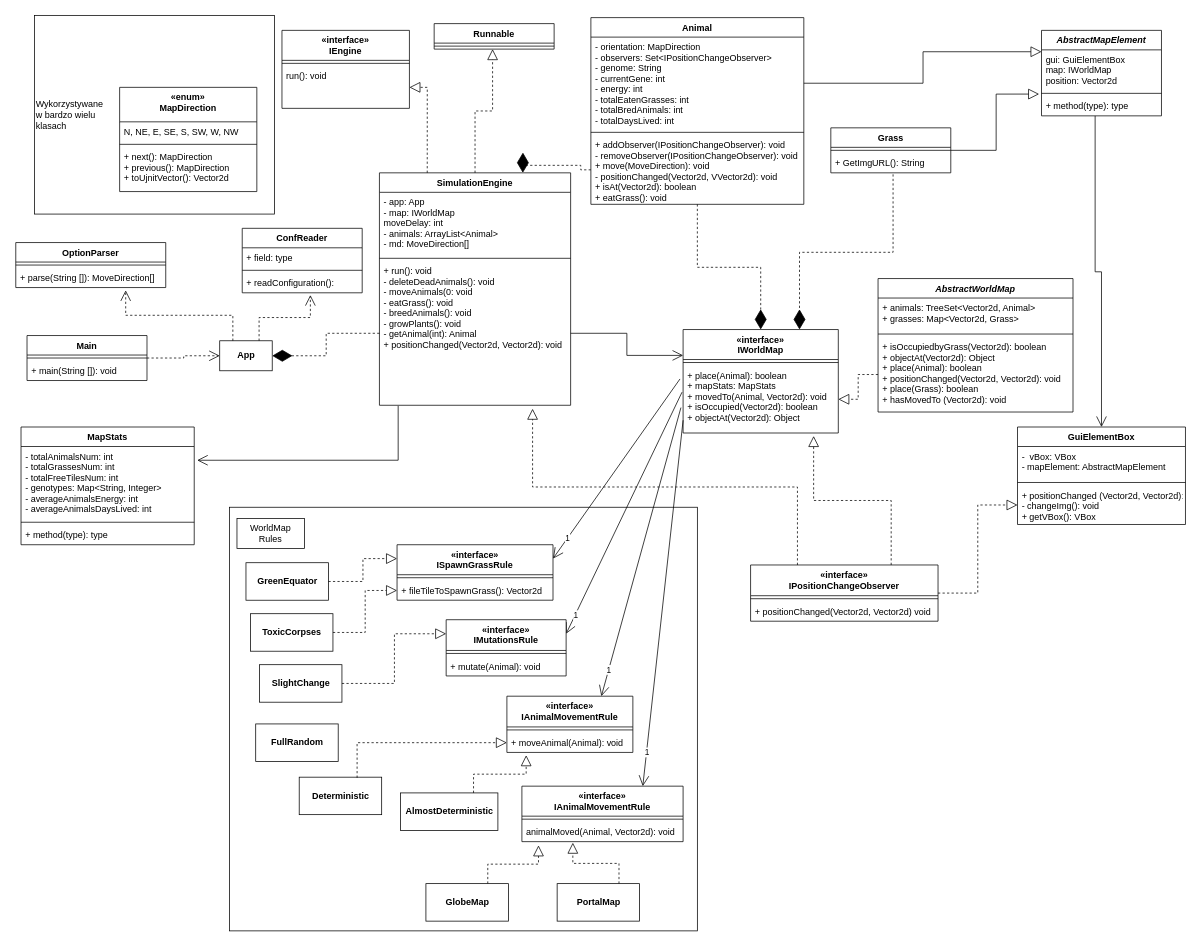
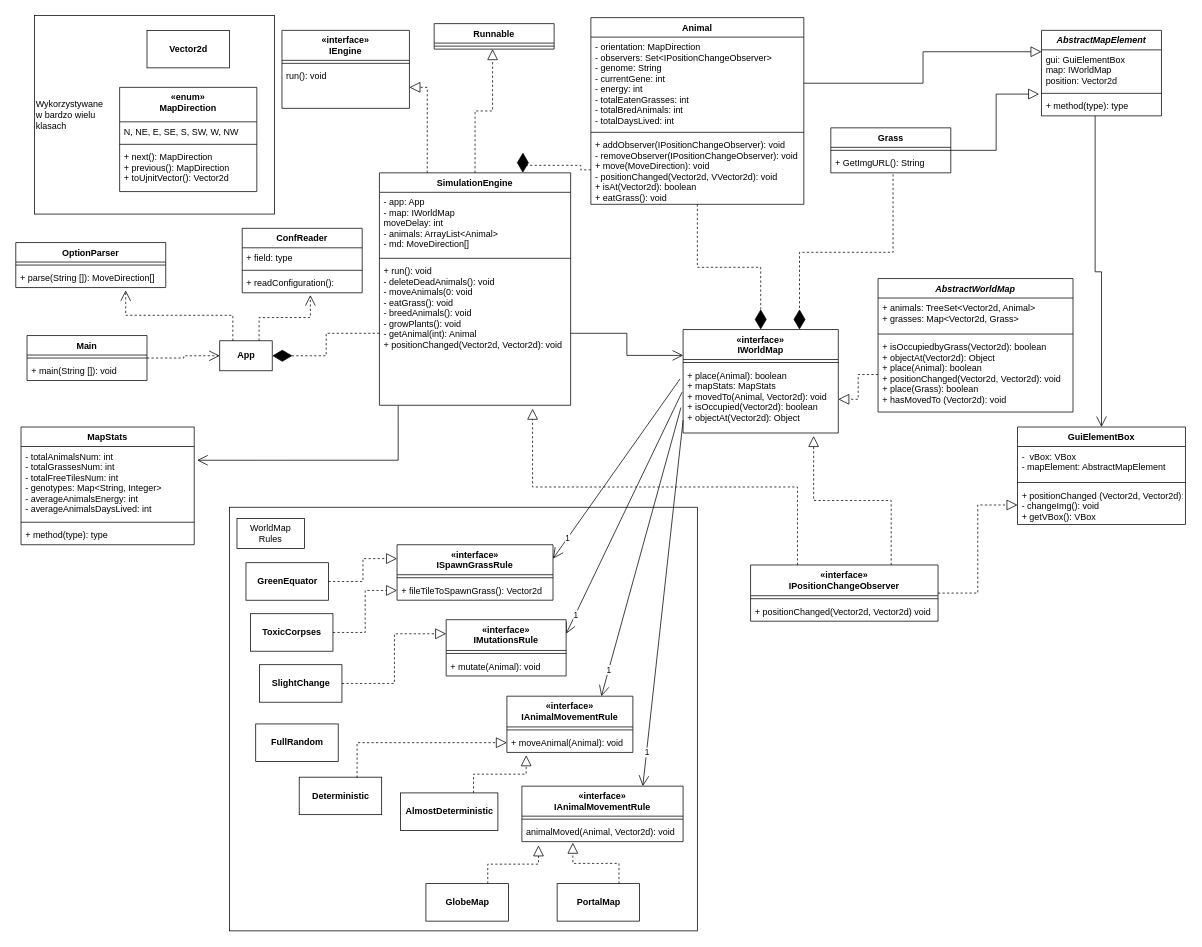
none -> (188, 49)
